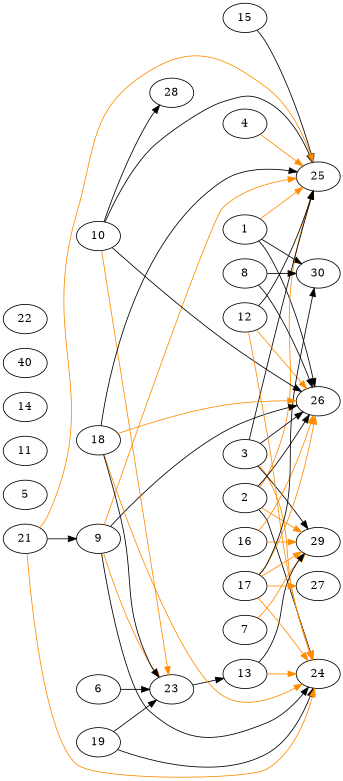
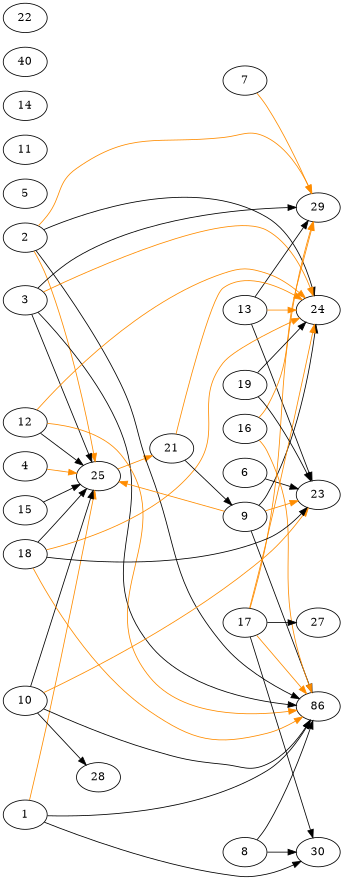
(83, 188) -> (135, 462)
(318, 401) -> (318, 706)
(276, 586) -> (278, 623)
(202, 683) -> (286, 413)
